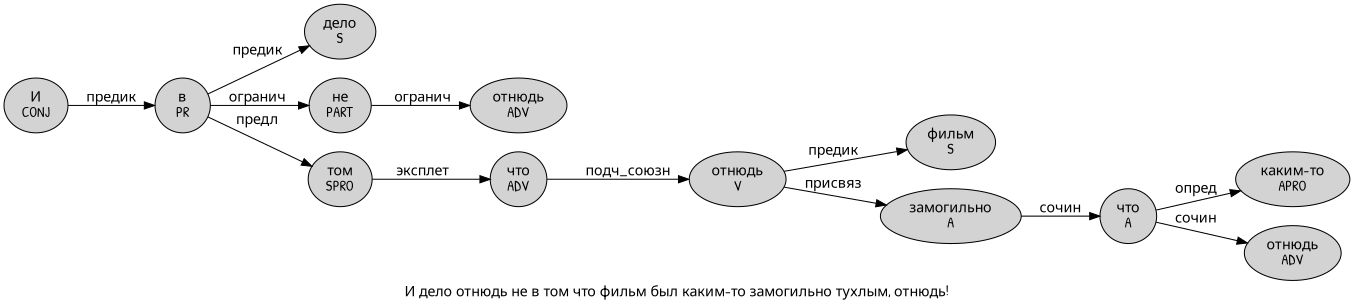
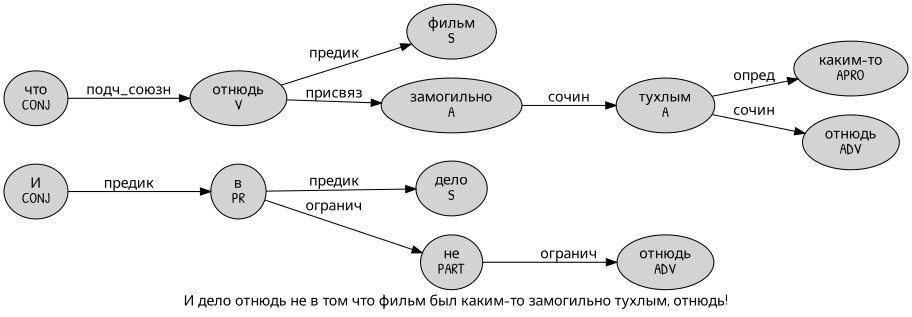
(340, 179) -> none
(519, 179) -> (36, 98)
(1128, 216) -> (665, 105)
